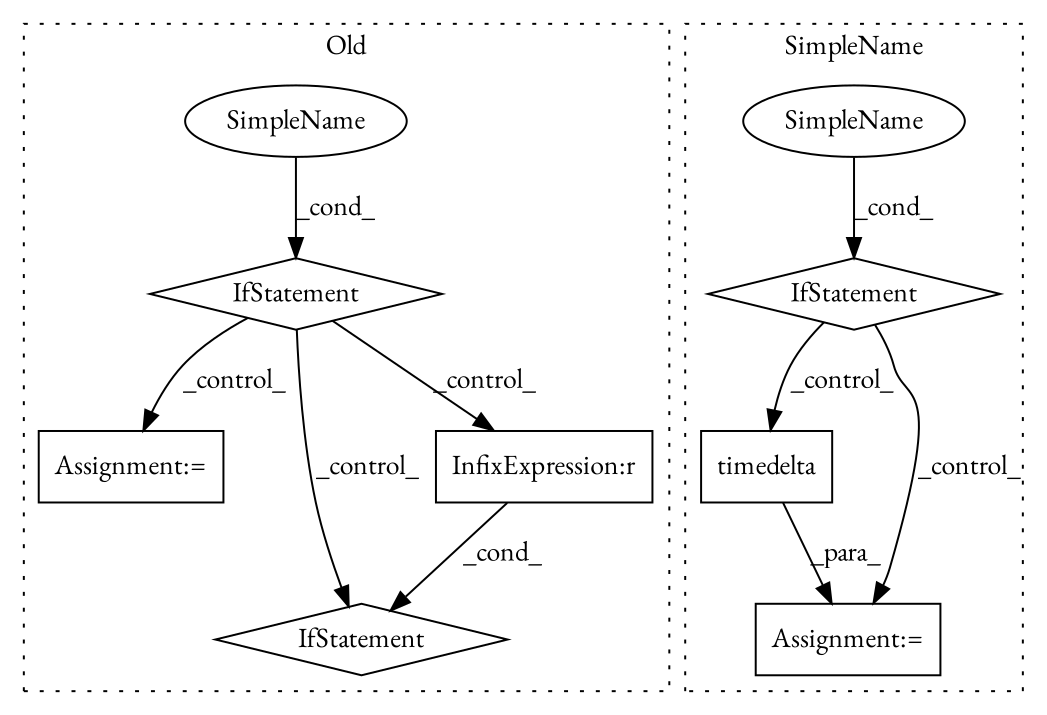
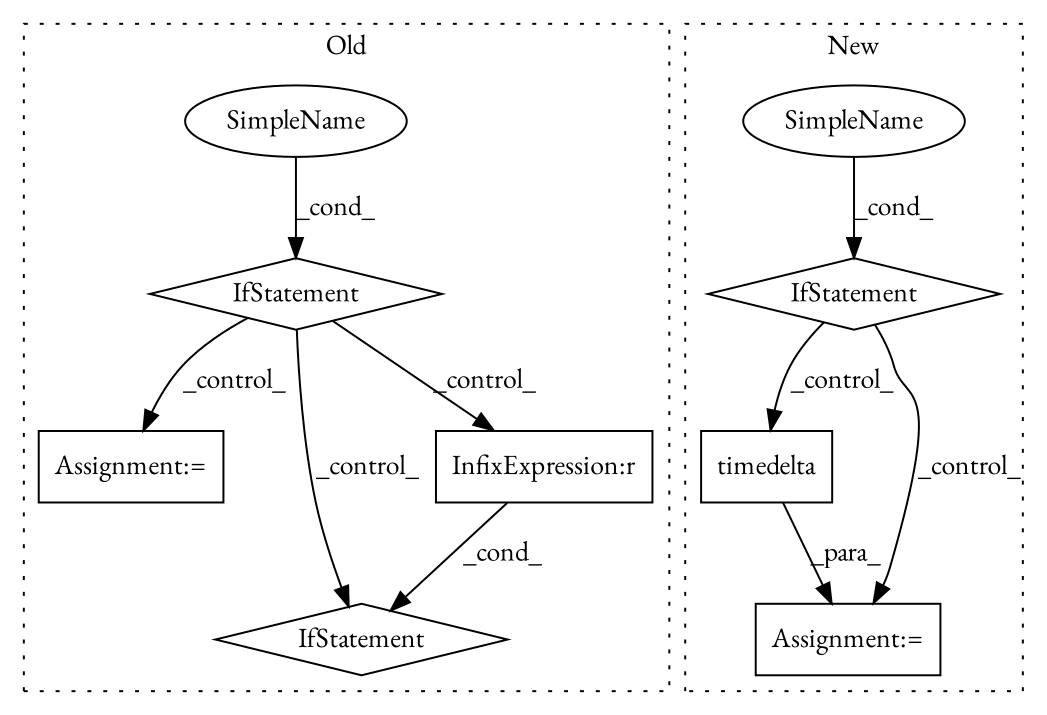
(854, 47) -> (854, 47)
